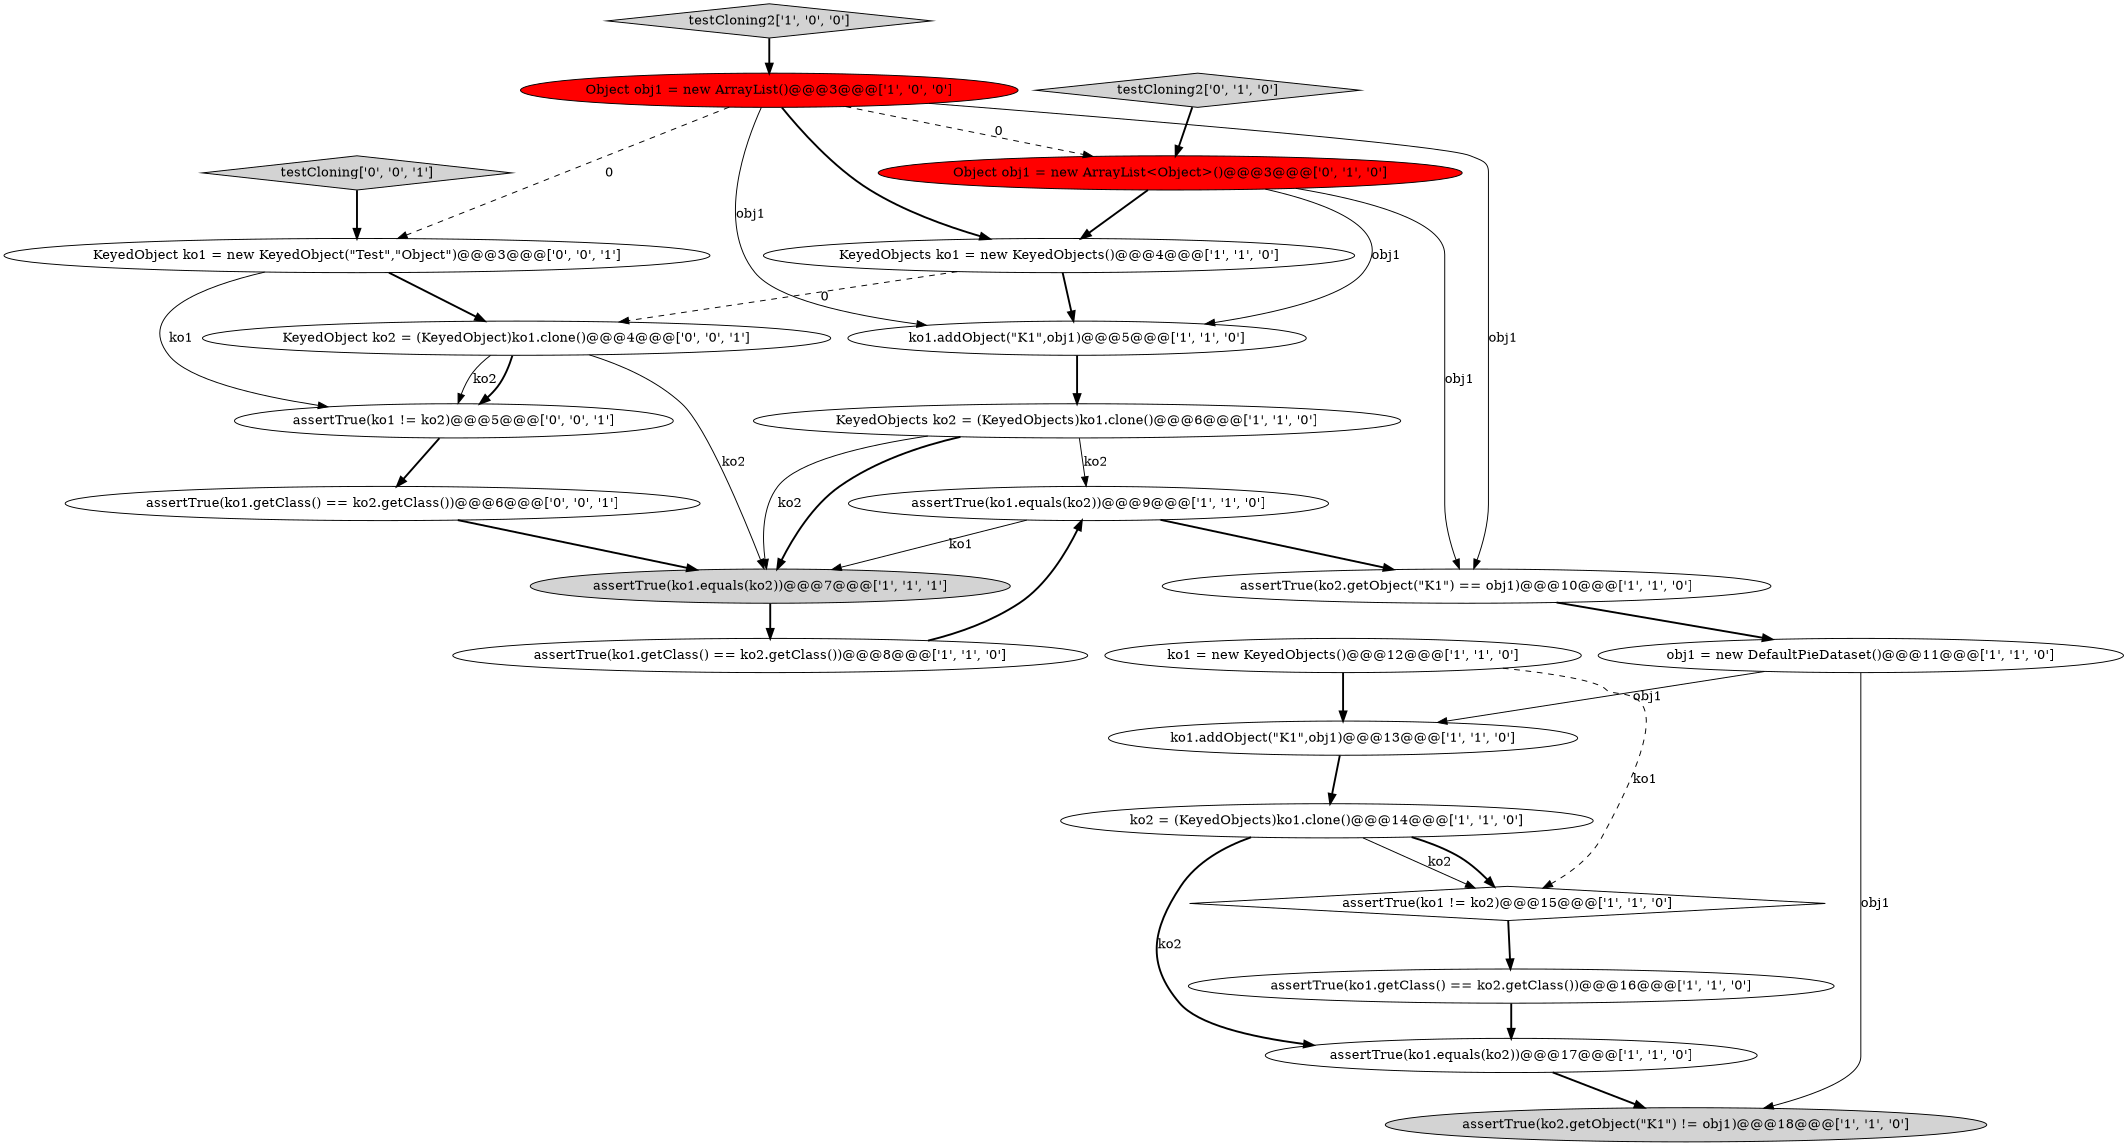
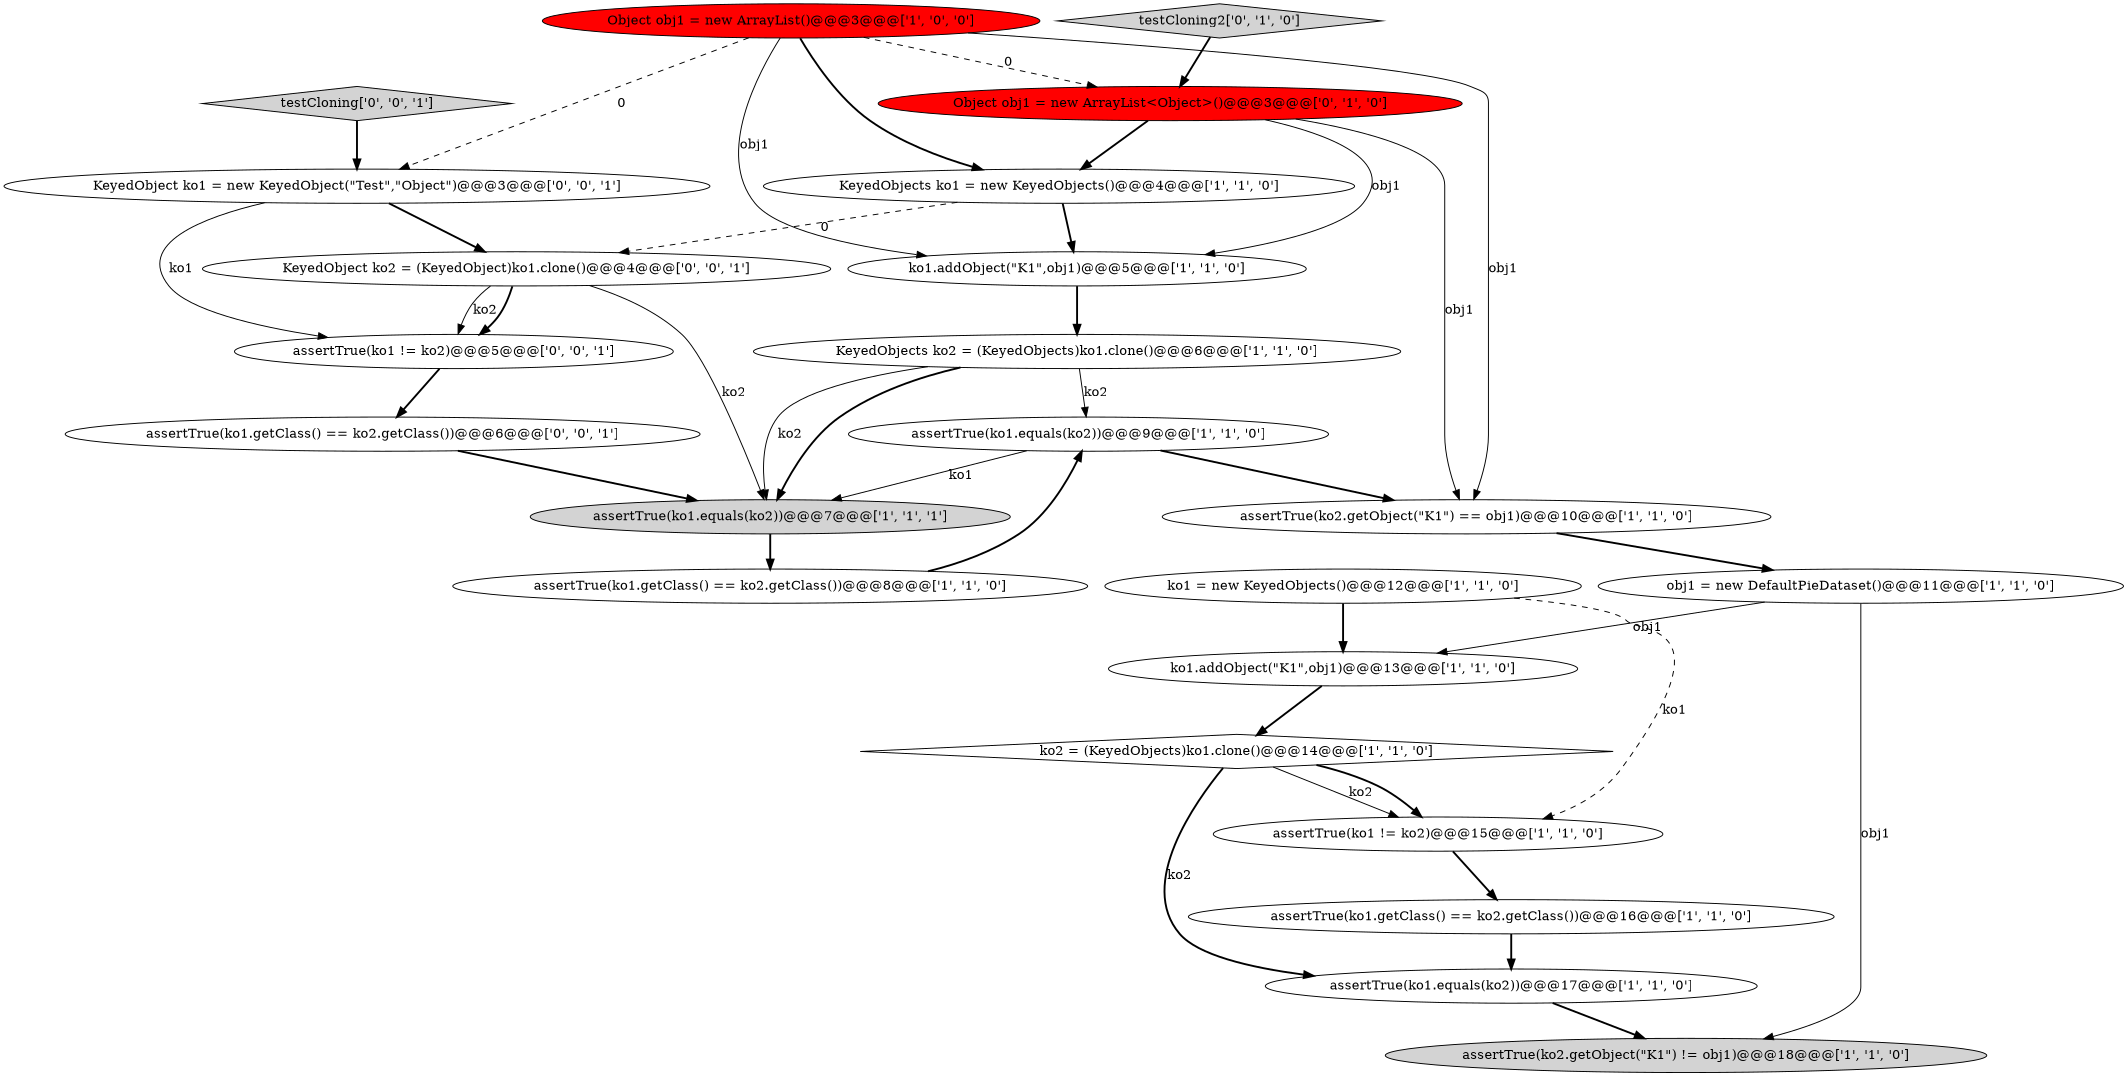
(769, 21) -> none
(1327, 821) -> (1237, 751)
(1507, 903) -> (1438, 834)
